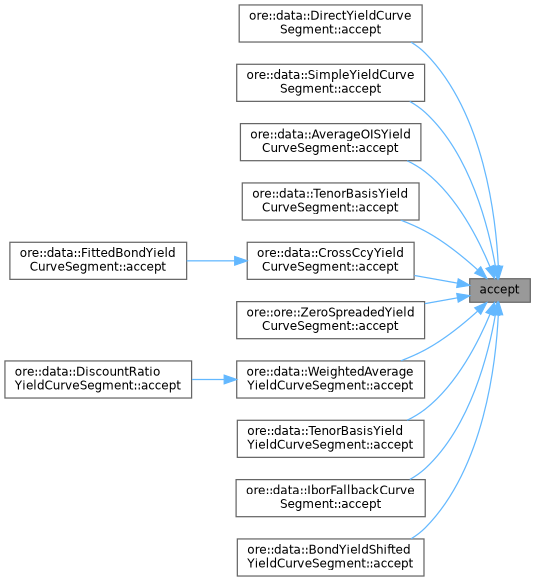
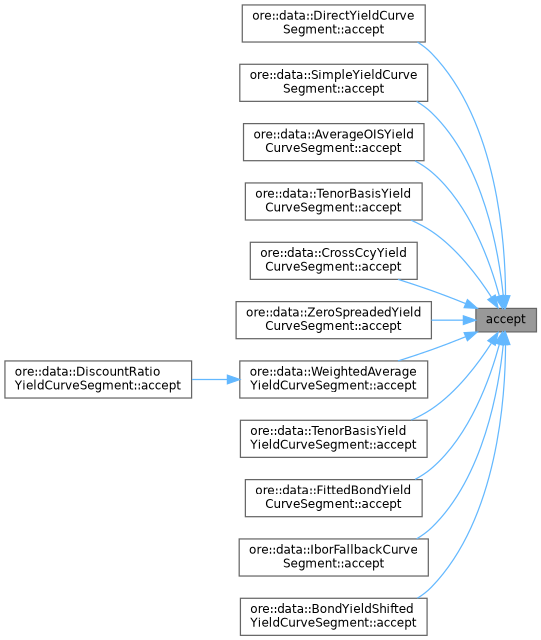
(211, 261) -> (469, 420)
(331, 320) -> (334, 320)
